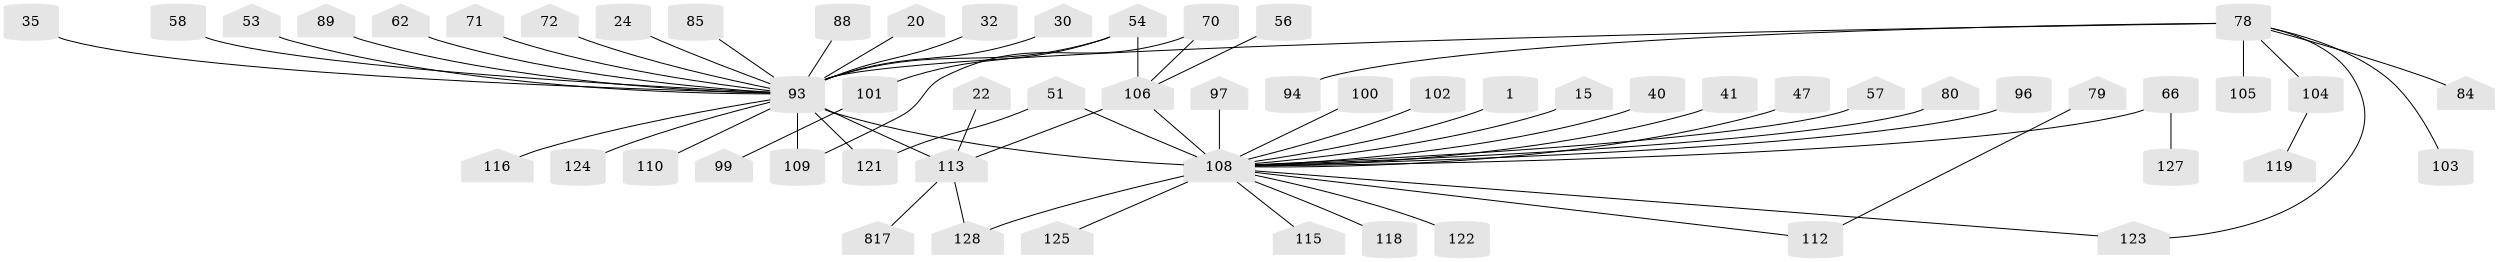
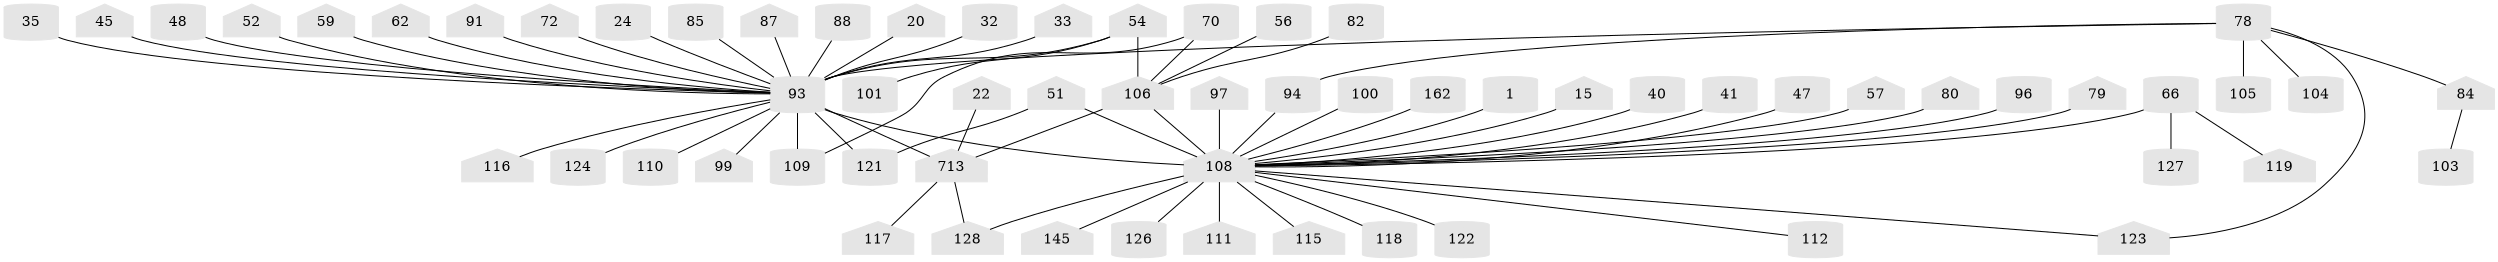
none -> (105, 22)
(178, 22) -> (178, 22)
(252, 22) -> (252, 22)
(326, 22) -> (326, 22)
(475, 22) -> (475, 22)
none -> (769, 22)
(1063, 22) -> (1063, 22)
none -> (1356, 22)
(2371, 66) -> (2456, 129)
(1438, 95) -> (1438, 95)
(2297, 132) -> (2229, 133)
none -> (1254, 133)
(790, 134) -> (758, 134)
(952, 167) -> (952, 167)
(1957, 167) -> (1664, 152)
(878, 240) -> (878, 240)
(1057, 240) -> (1057, 240)
none -> (1139, 240)
none -> (1219, 240)
